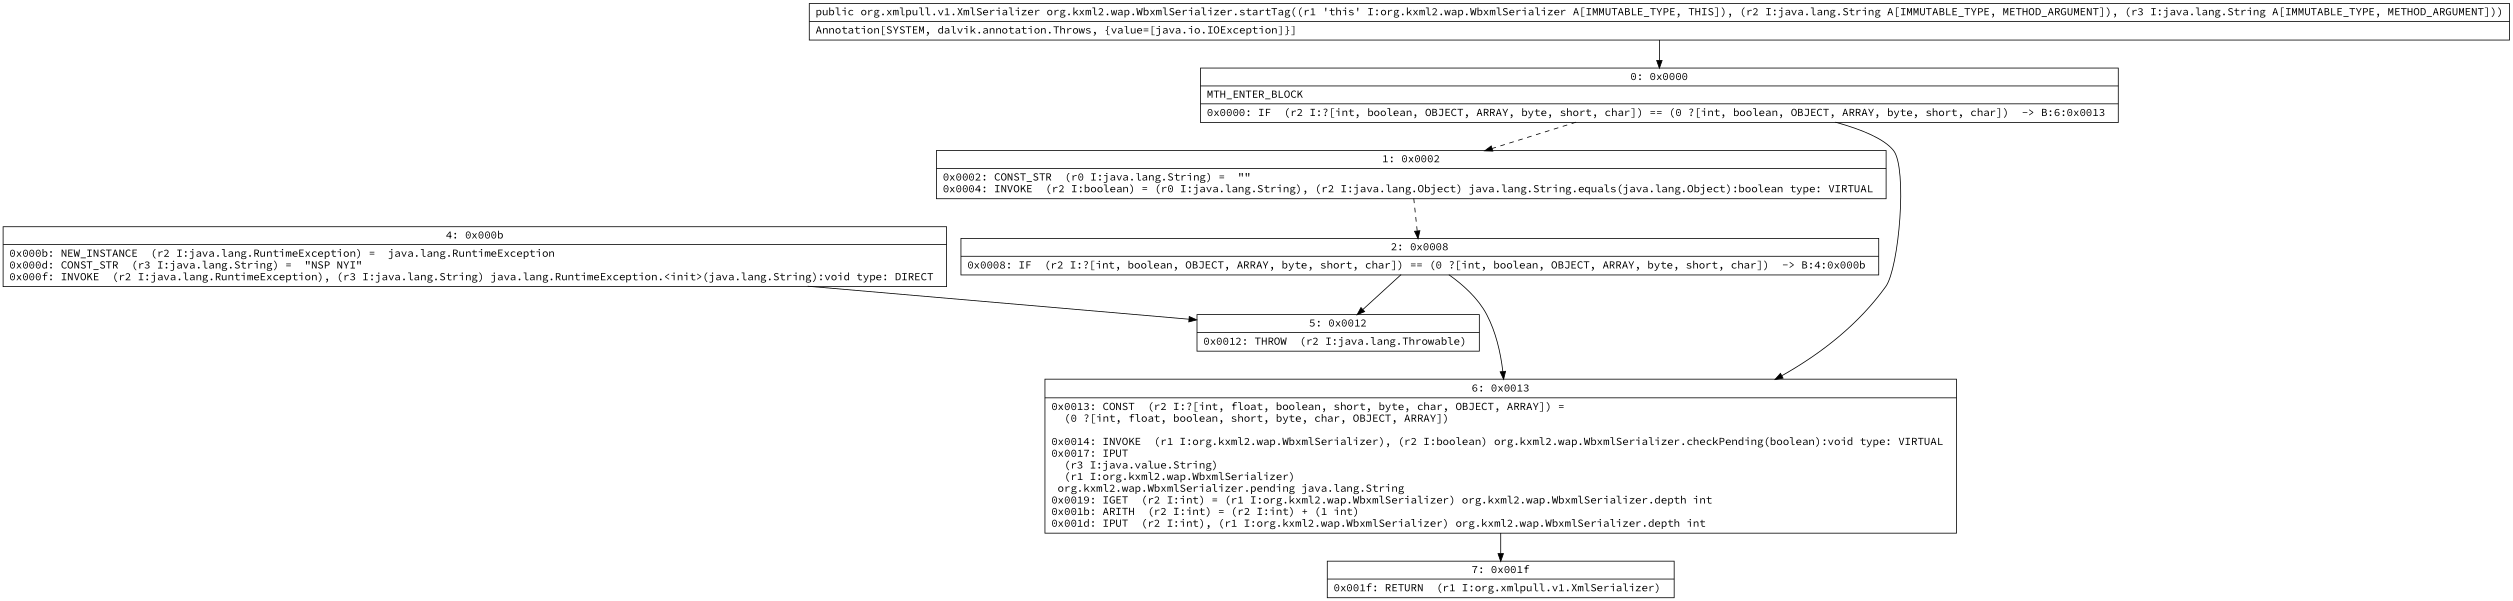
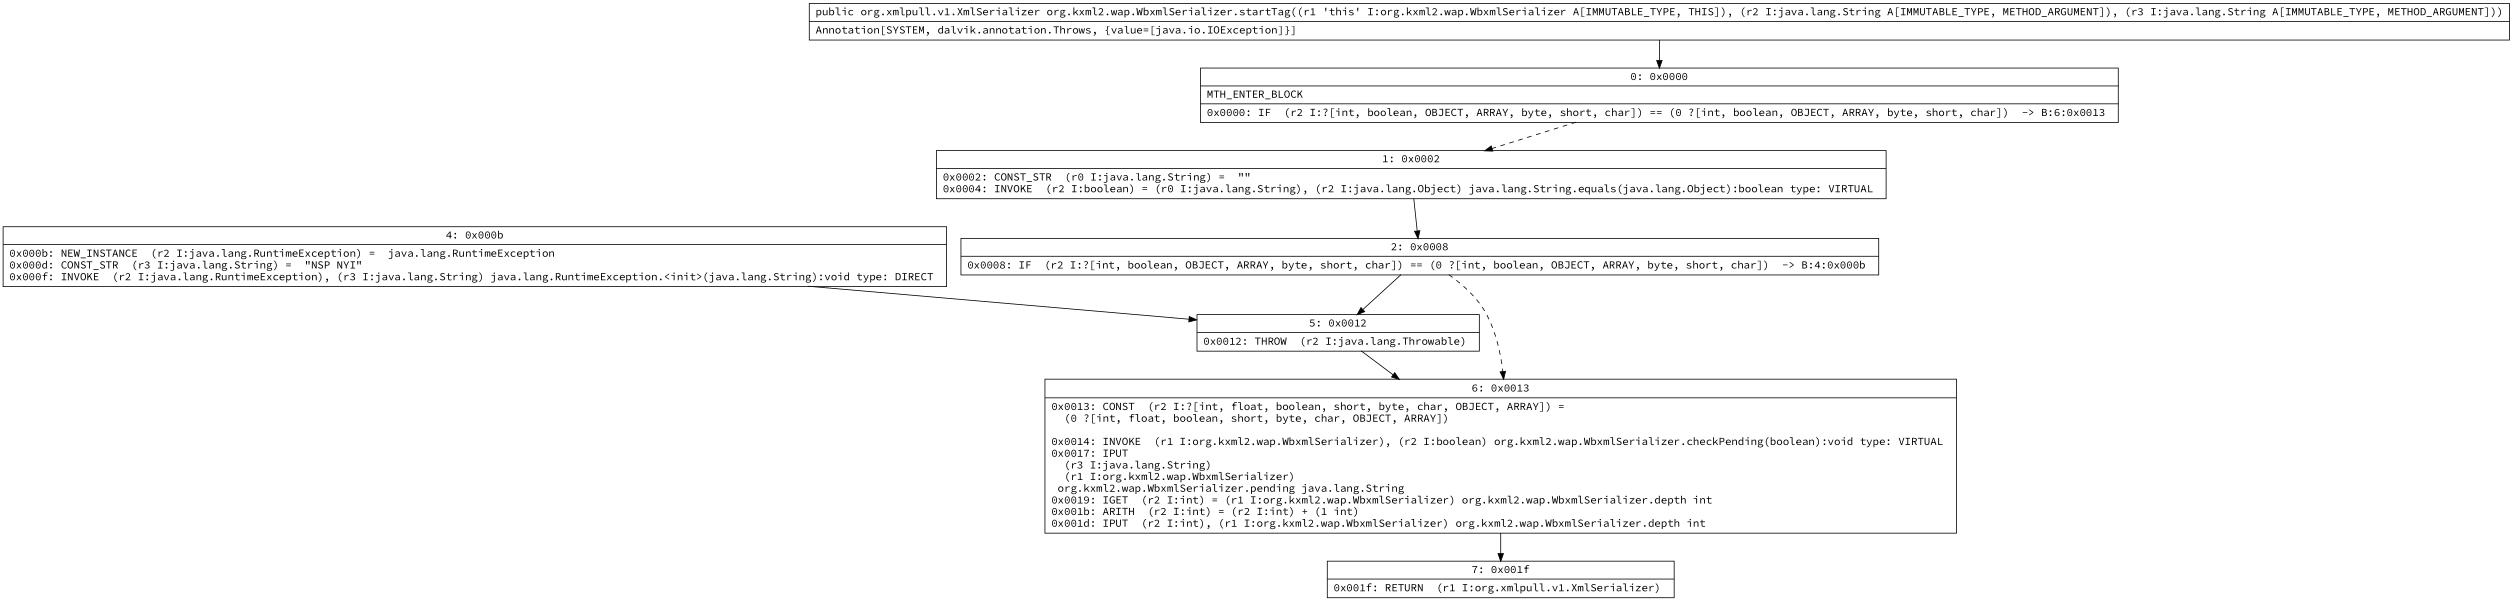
(1415, 215) -> (1415, 215)
(1895, 255) -> (1377, 363)
(1488, 316) -> (1488, 316)
(1135, 465) -> (1132, 465)
